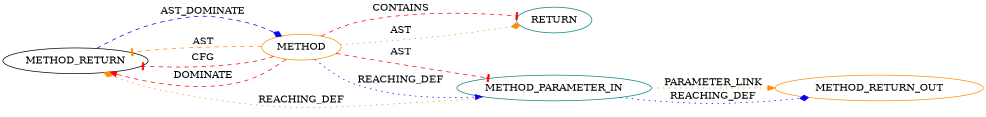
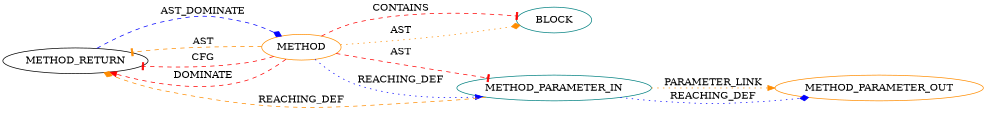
(554, 20) -> (554, 20)
(879, 88) -> (879, 88)
(298, 107) -> (298, 107)
